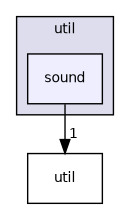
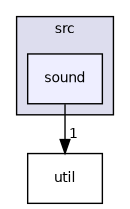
(65, 30) -> (65, 30)
